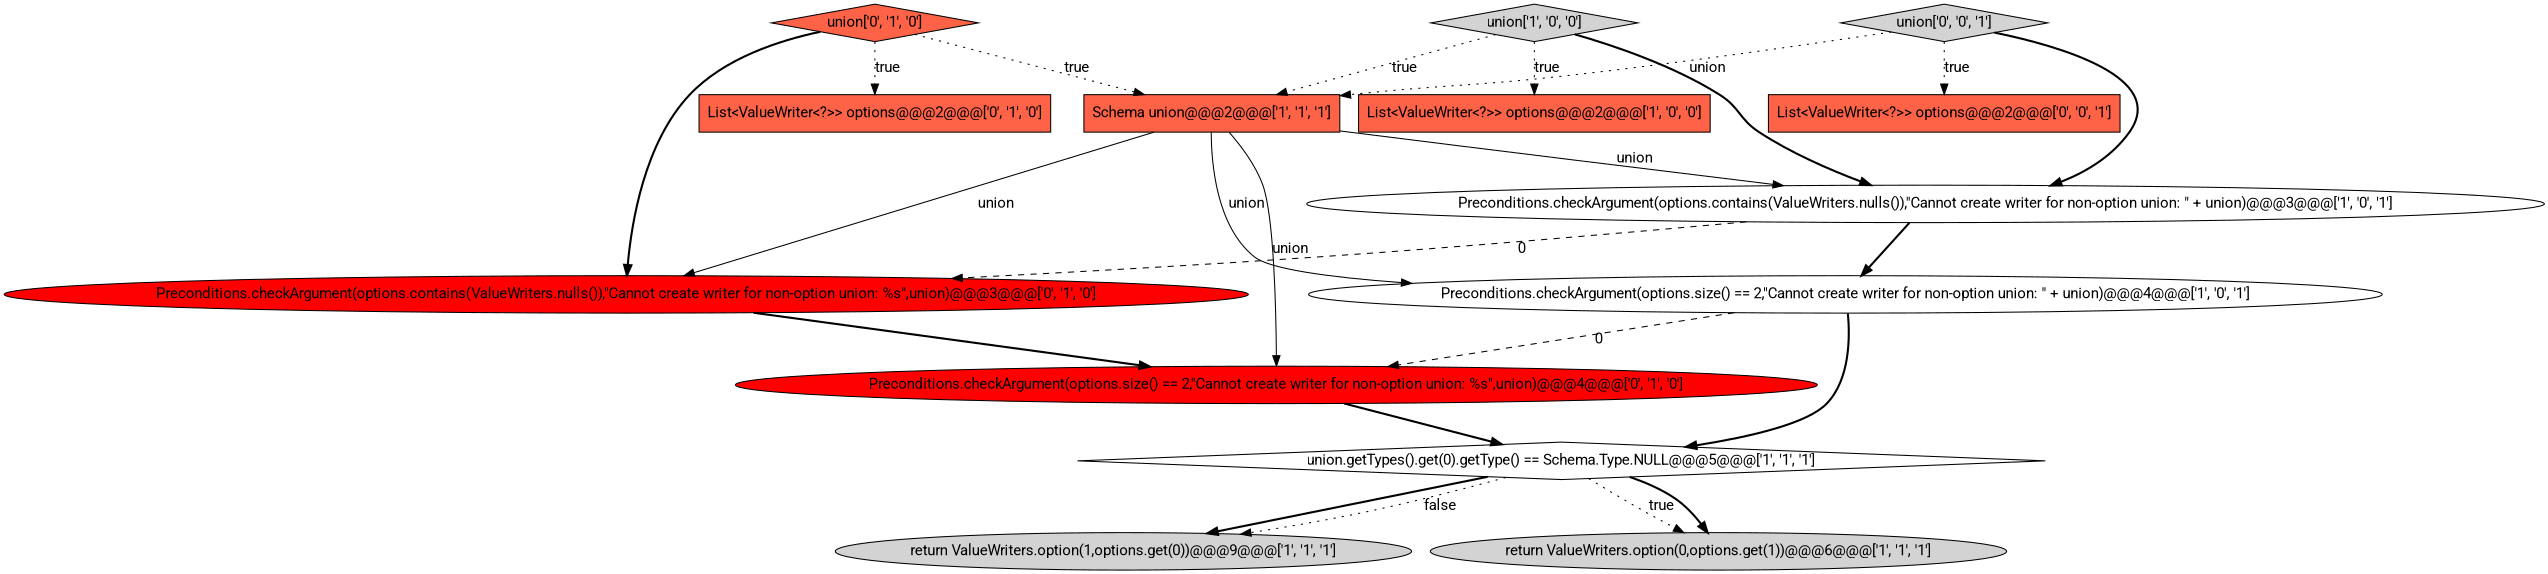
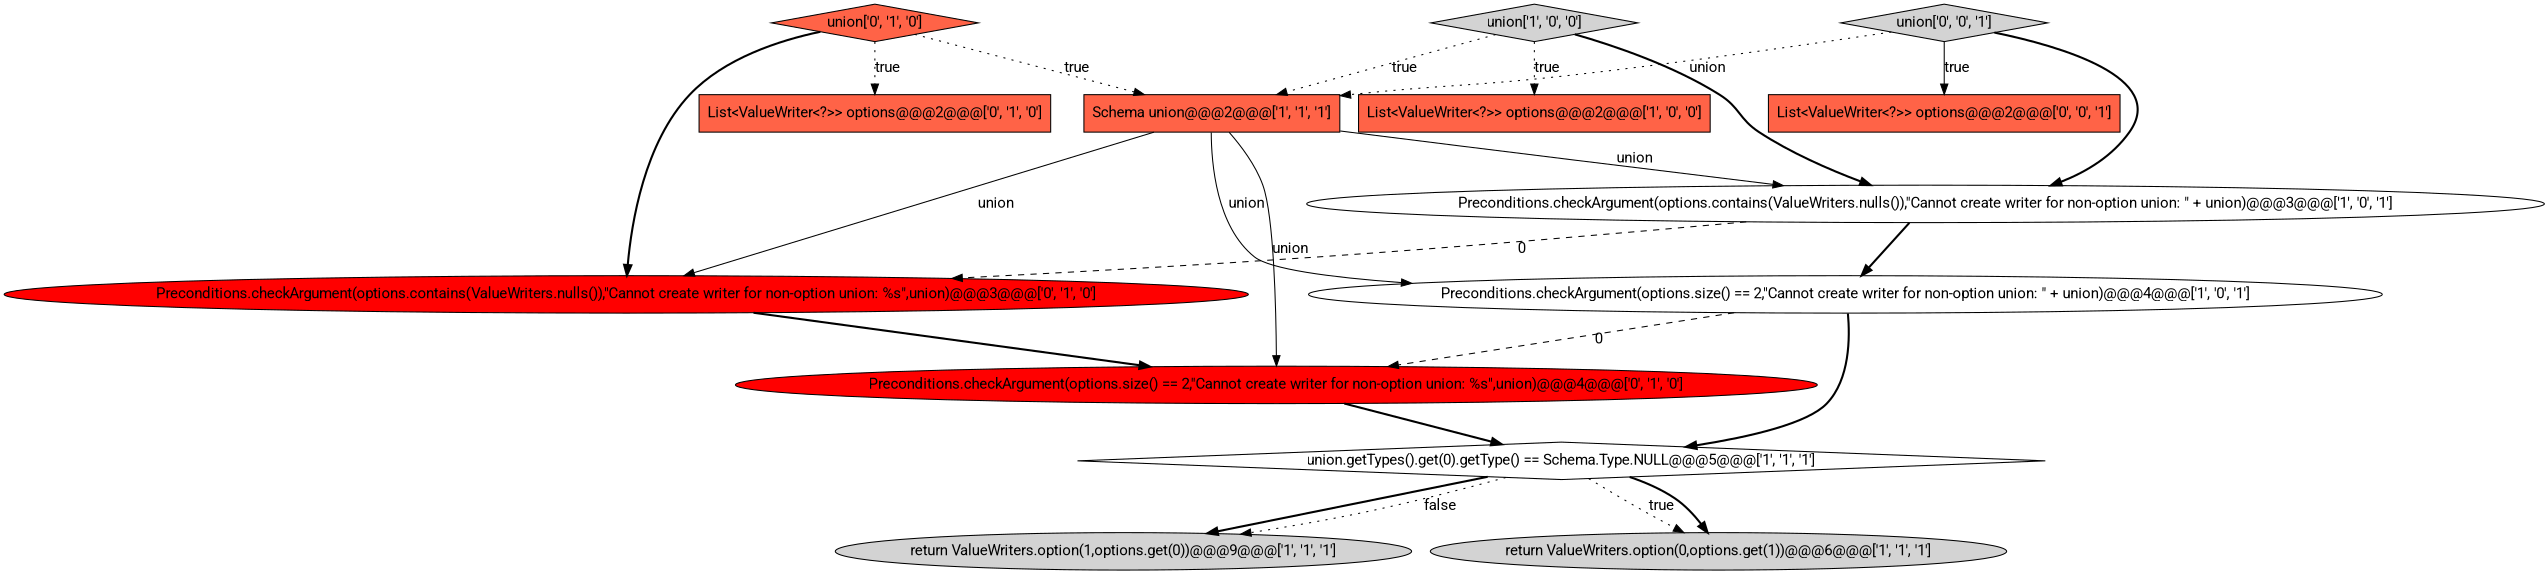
(1944, 63) -> (1944, 63)
